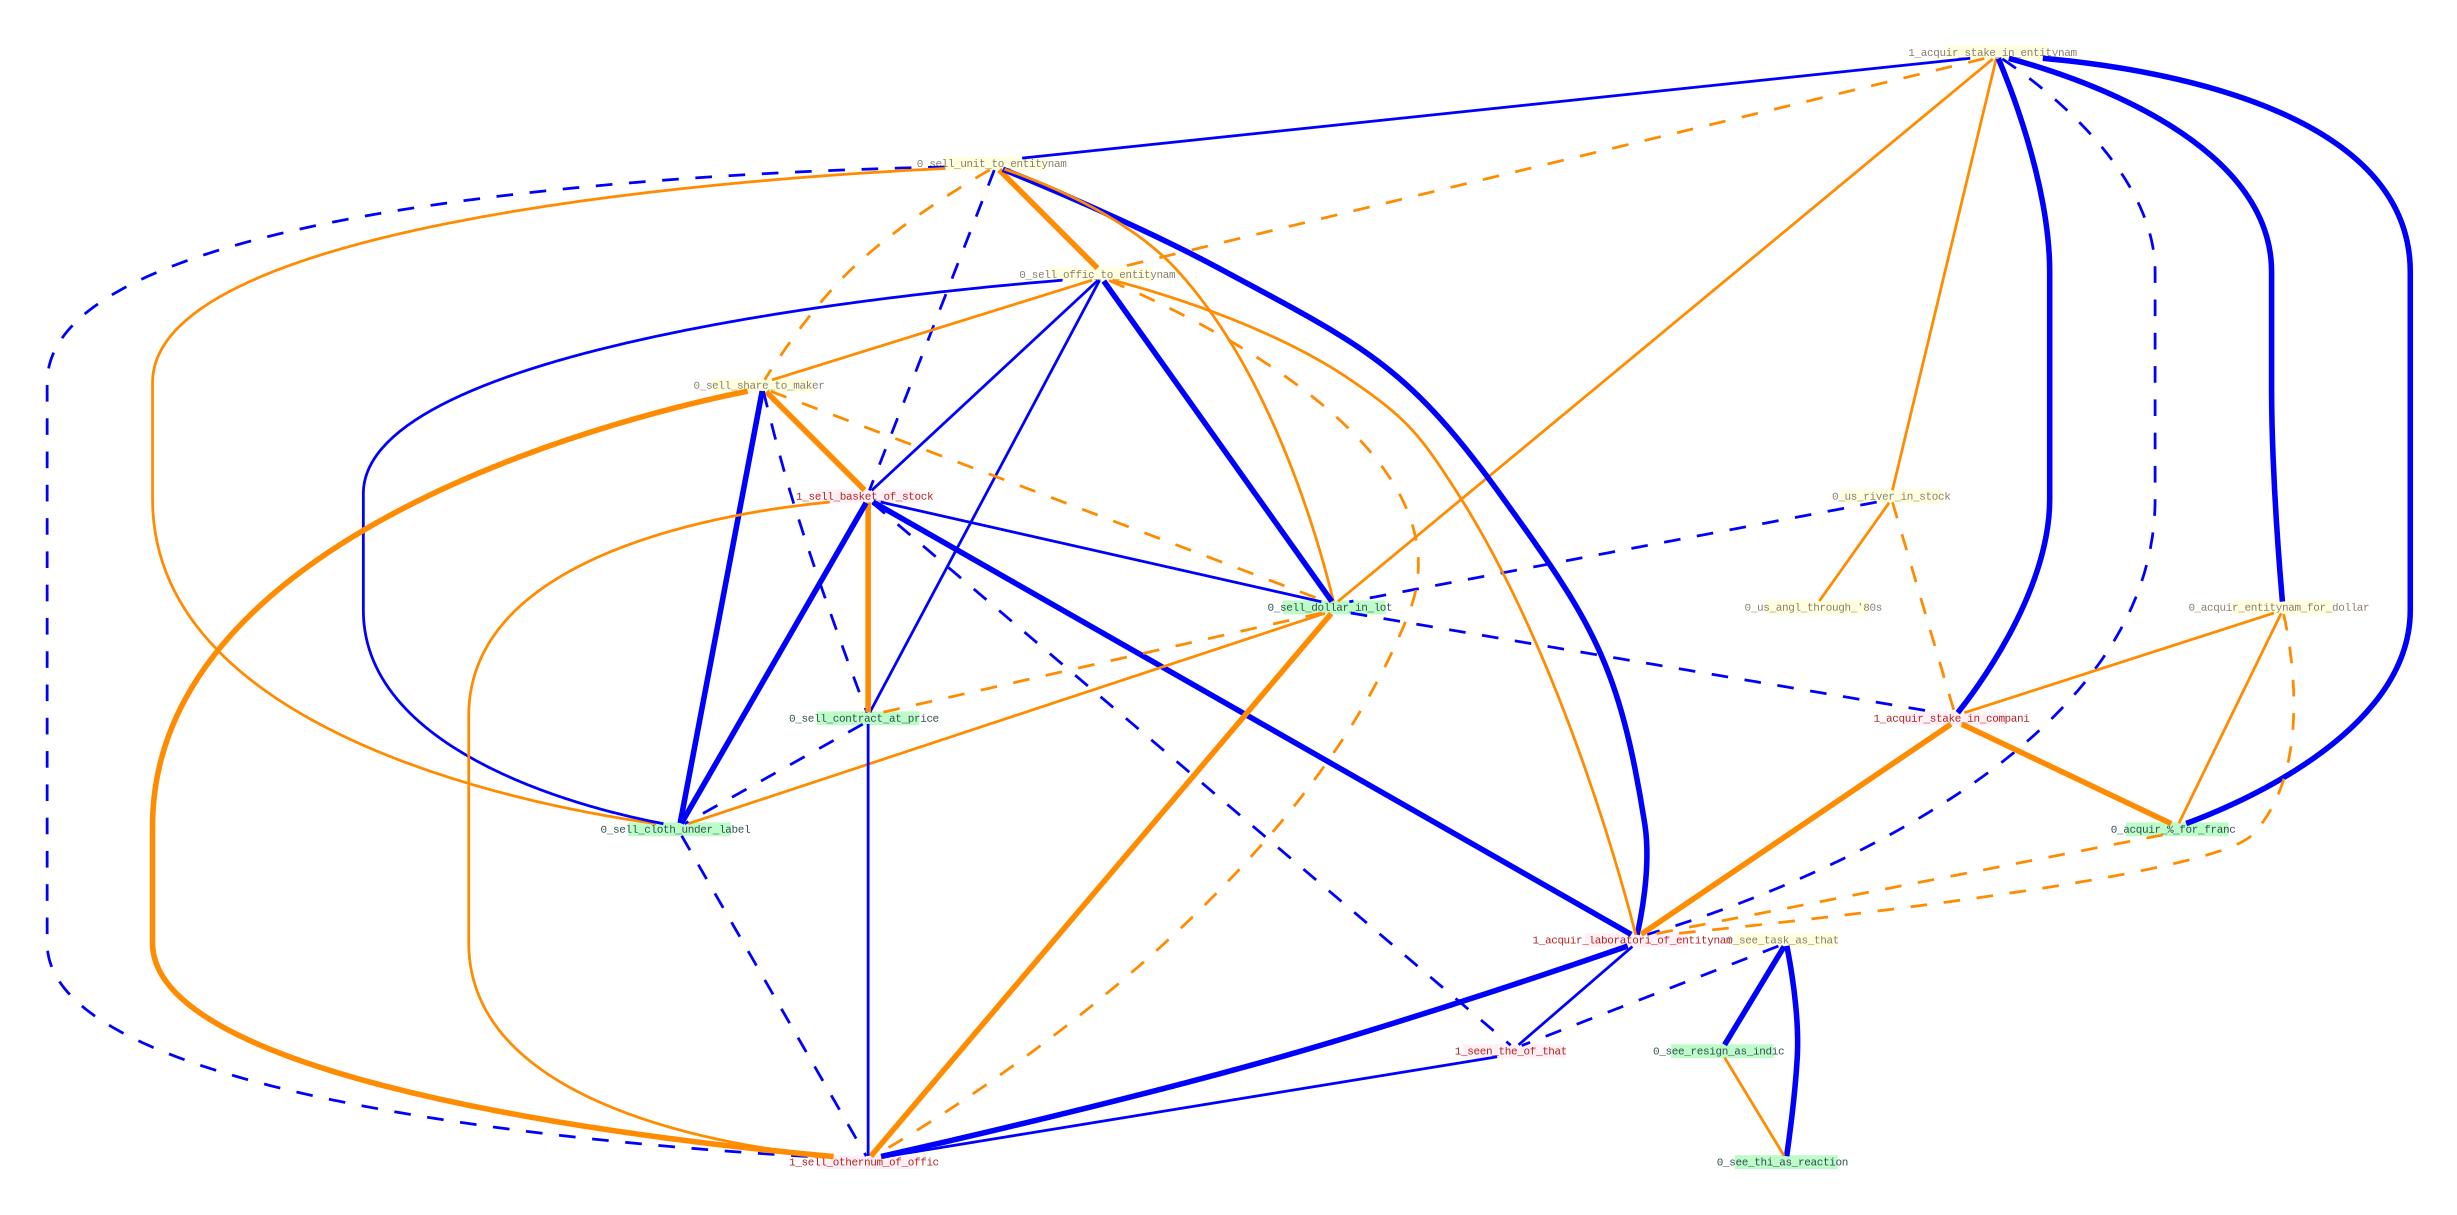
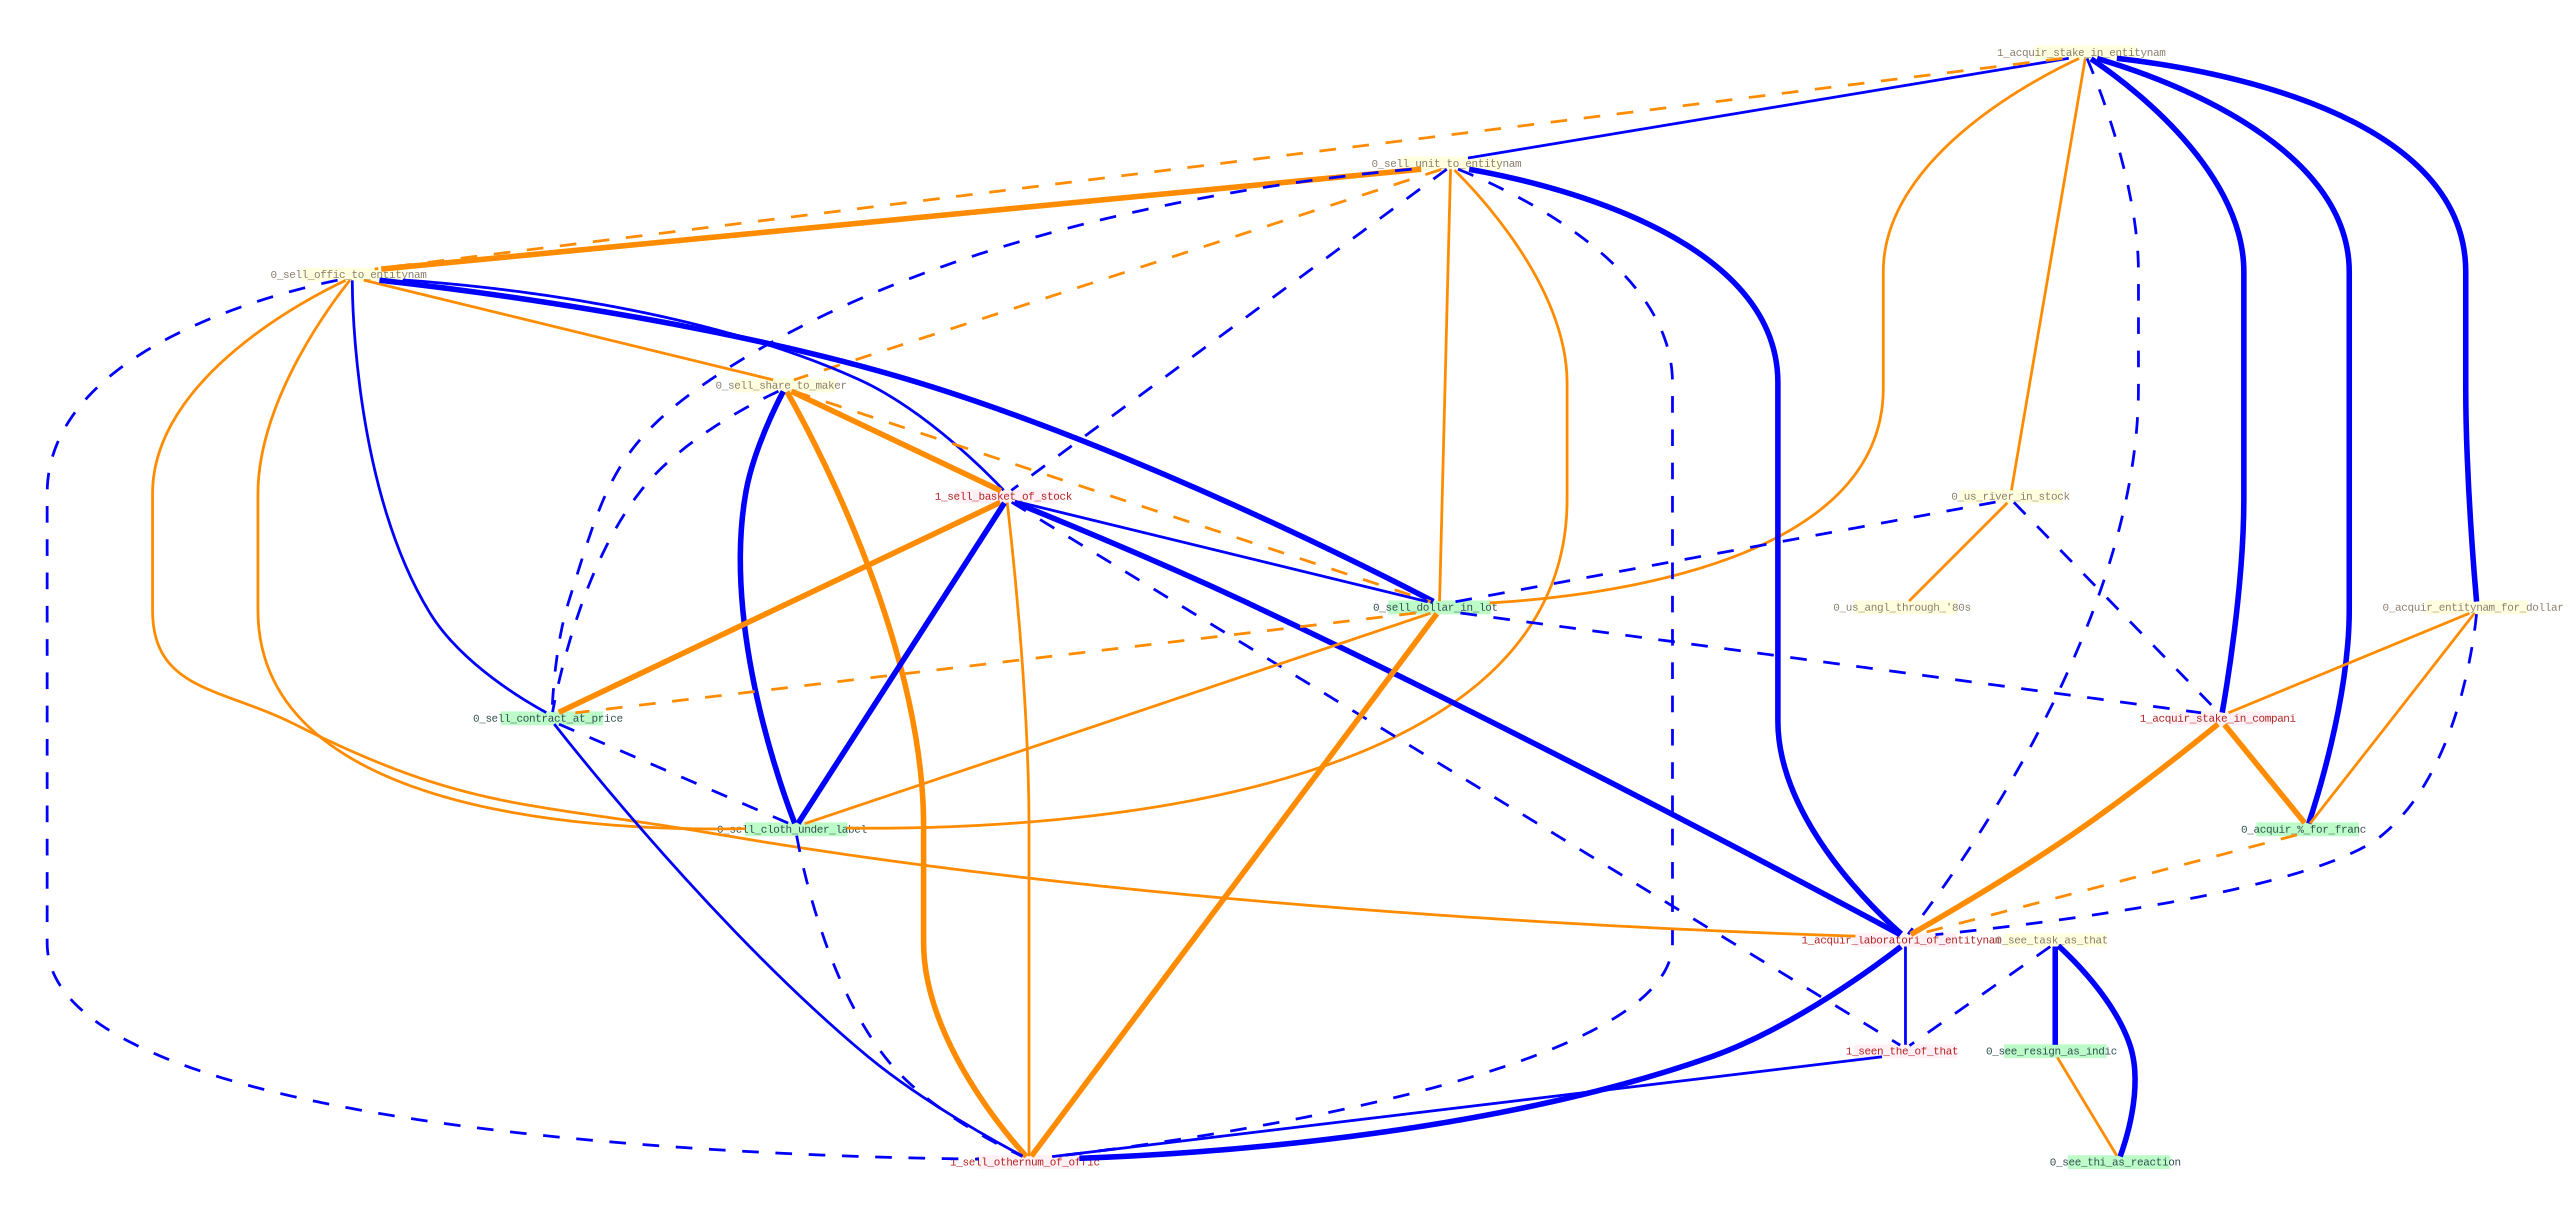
none -> (867, 297)
(443, 406) -> (287, 697)
(1923, 607) -> (2116, 607)
(1341, 739) -> (86, 1012)
(2076, 883) -> (2284, 877)
